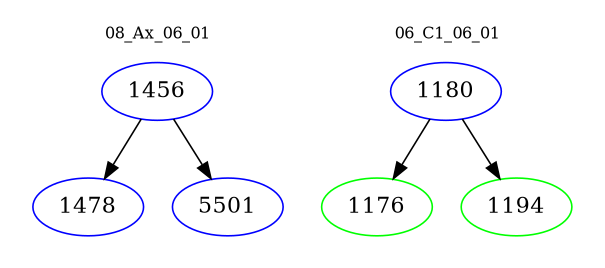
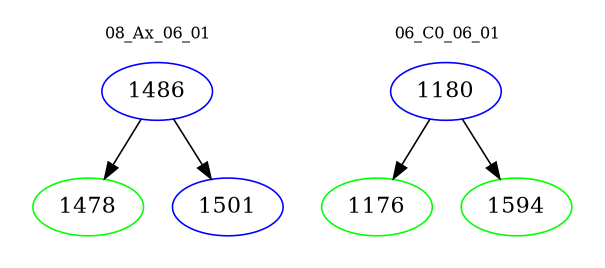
(448, 34) -> (448, 34)
(157, 91) -> (157, 91)
(88, 207) -> (88, 207)
(228, 207) -> (228, 207)
(517, 207) -> (517, 207)
